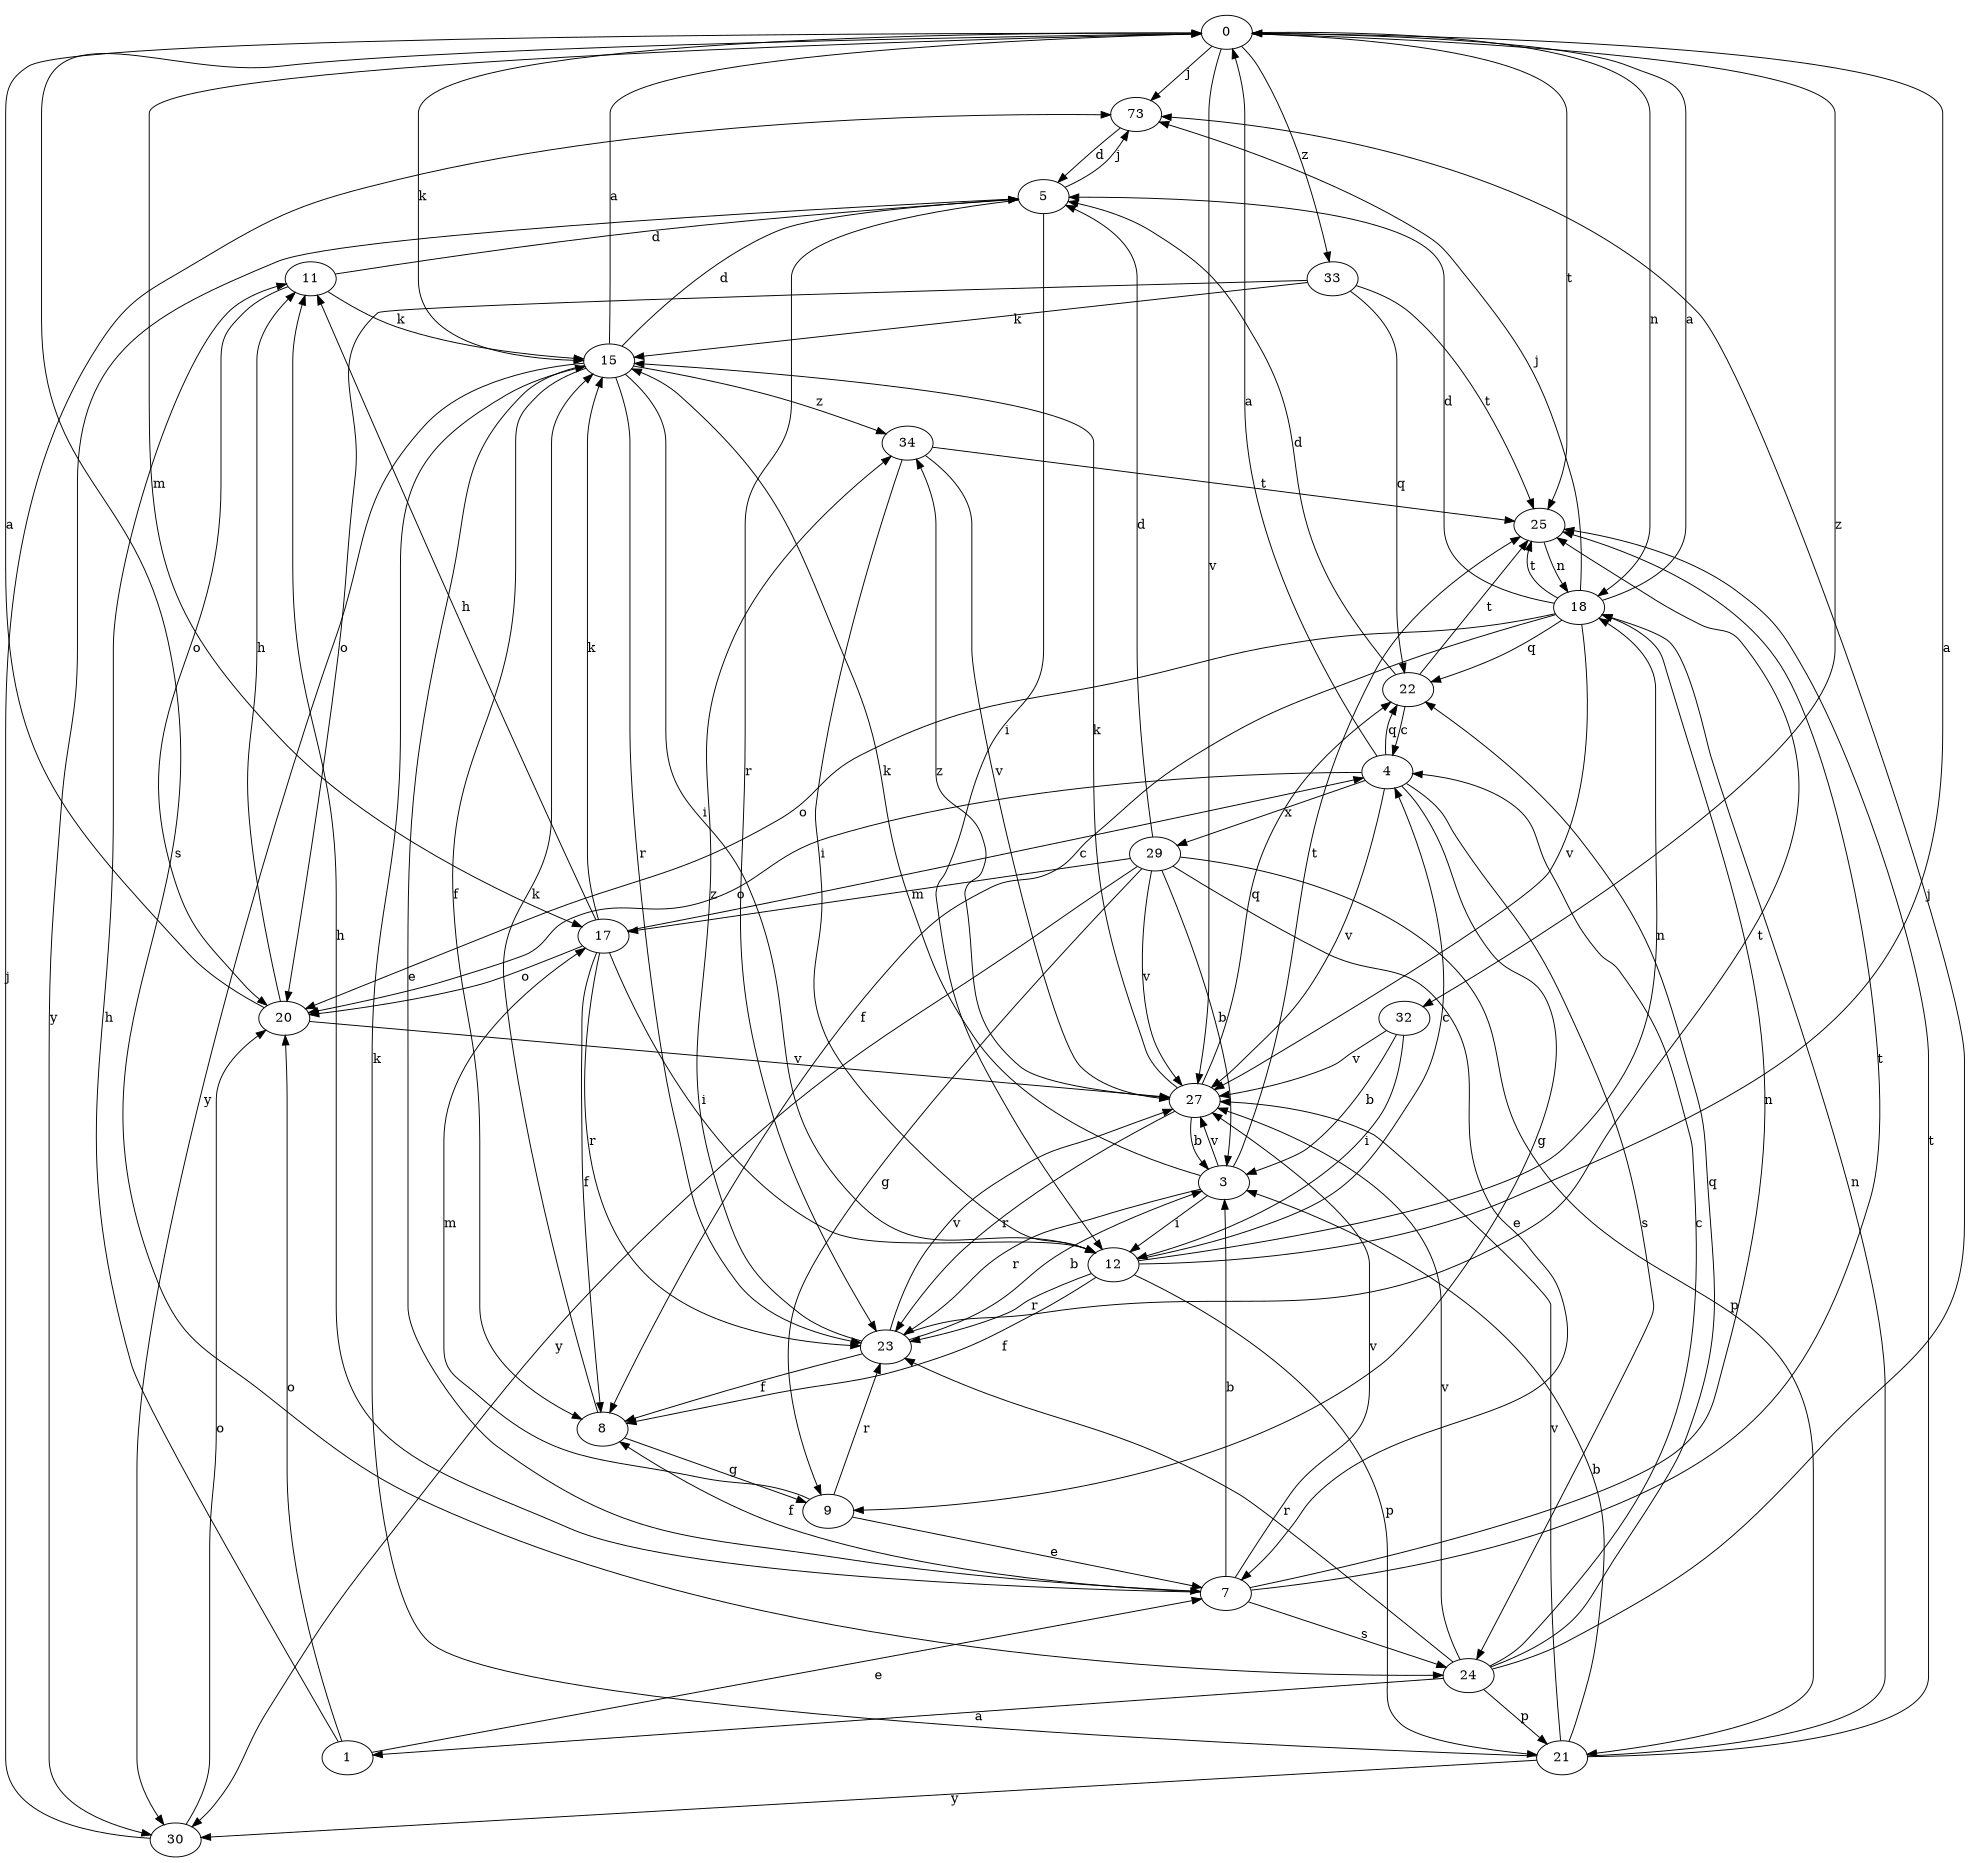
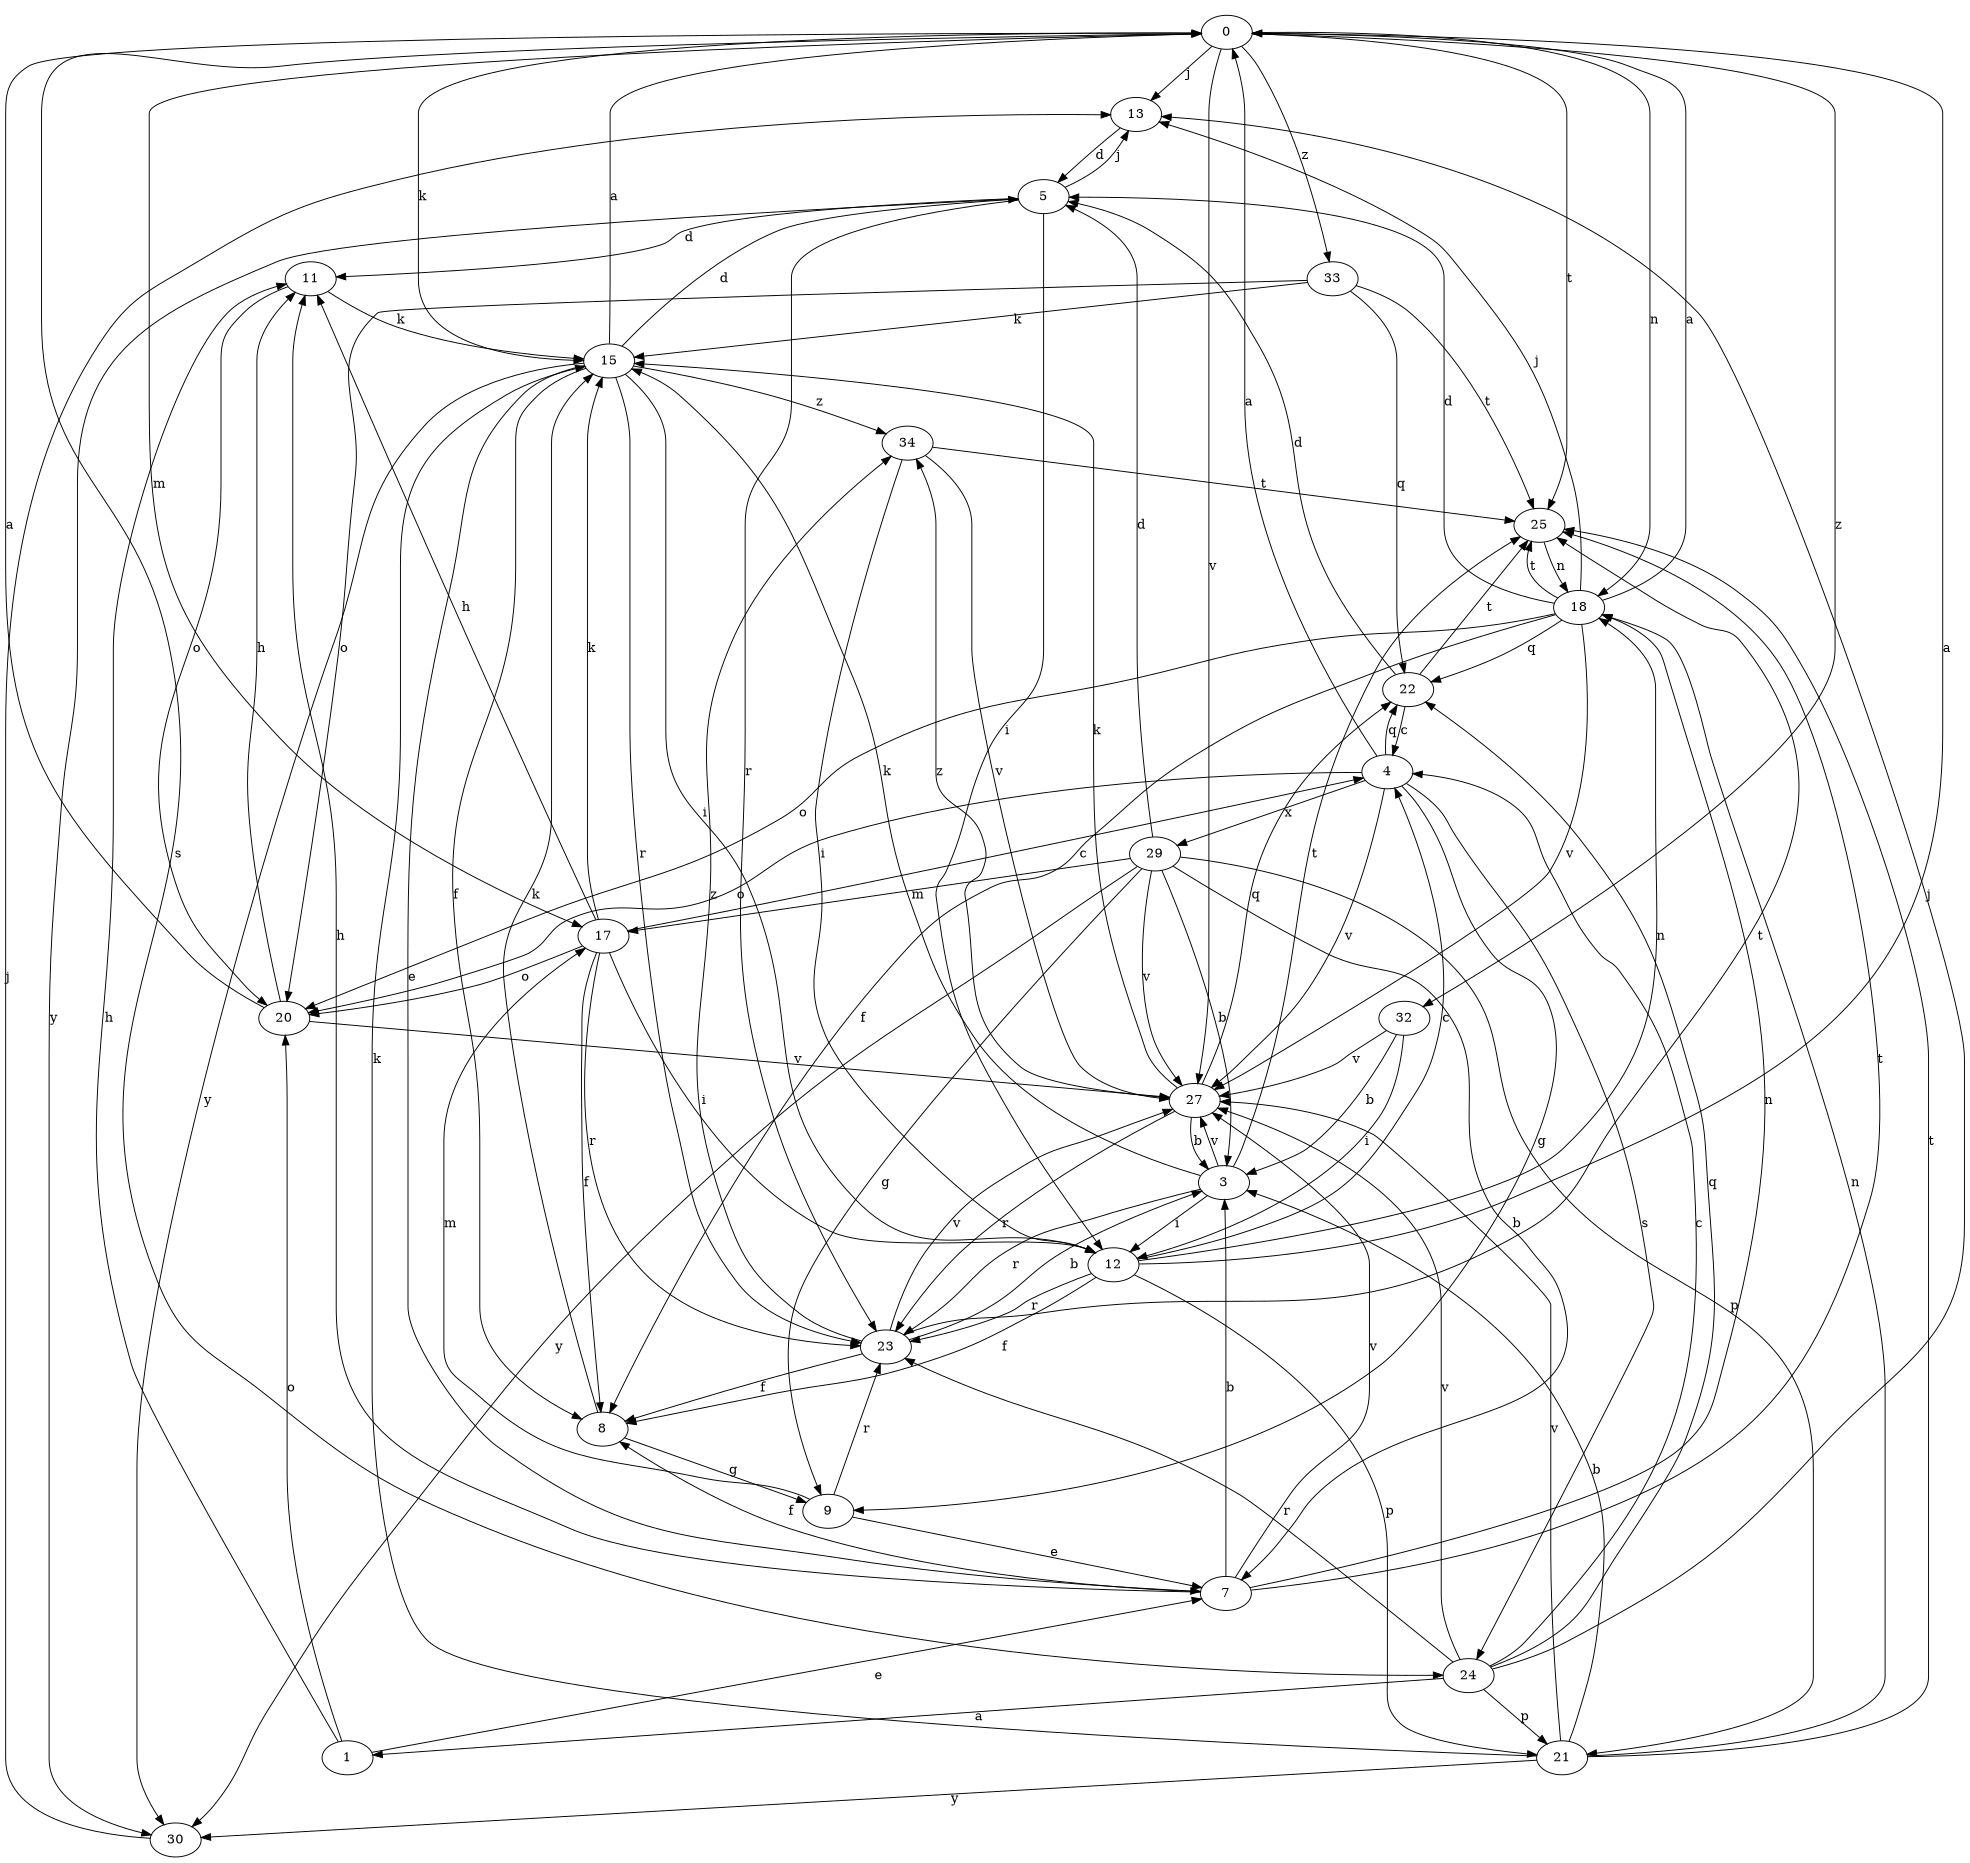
(1136, 114) -> (1136, 114)
(671, 229) -> (680, 233)
(1517, 1224) -> (1517, 1224)
(216, 1425) -> none
(1343, 1633) -> none
